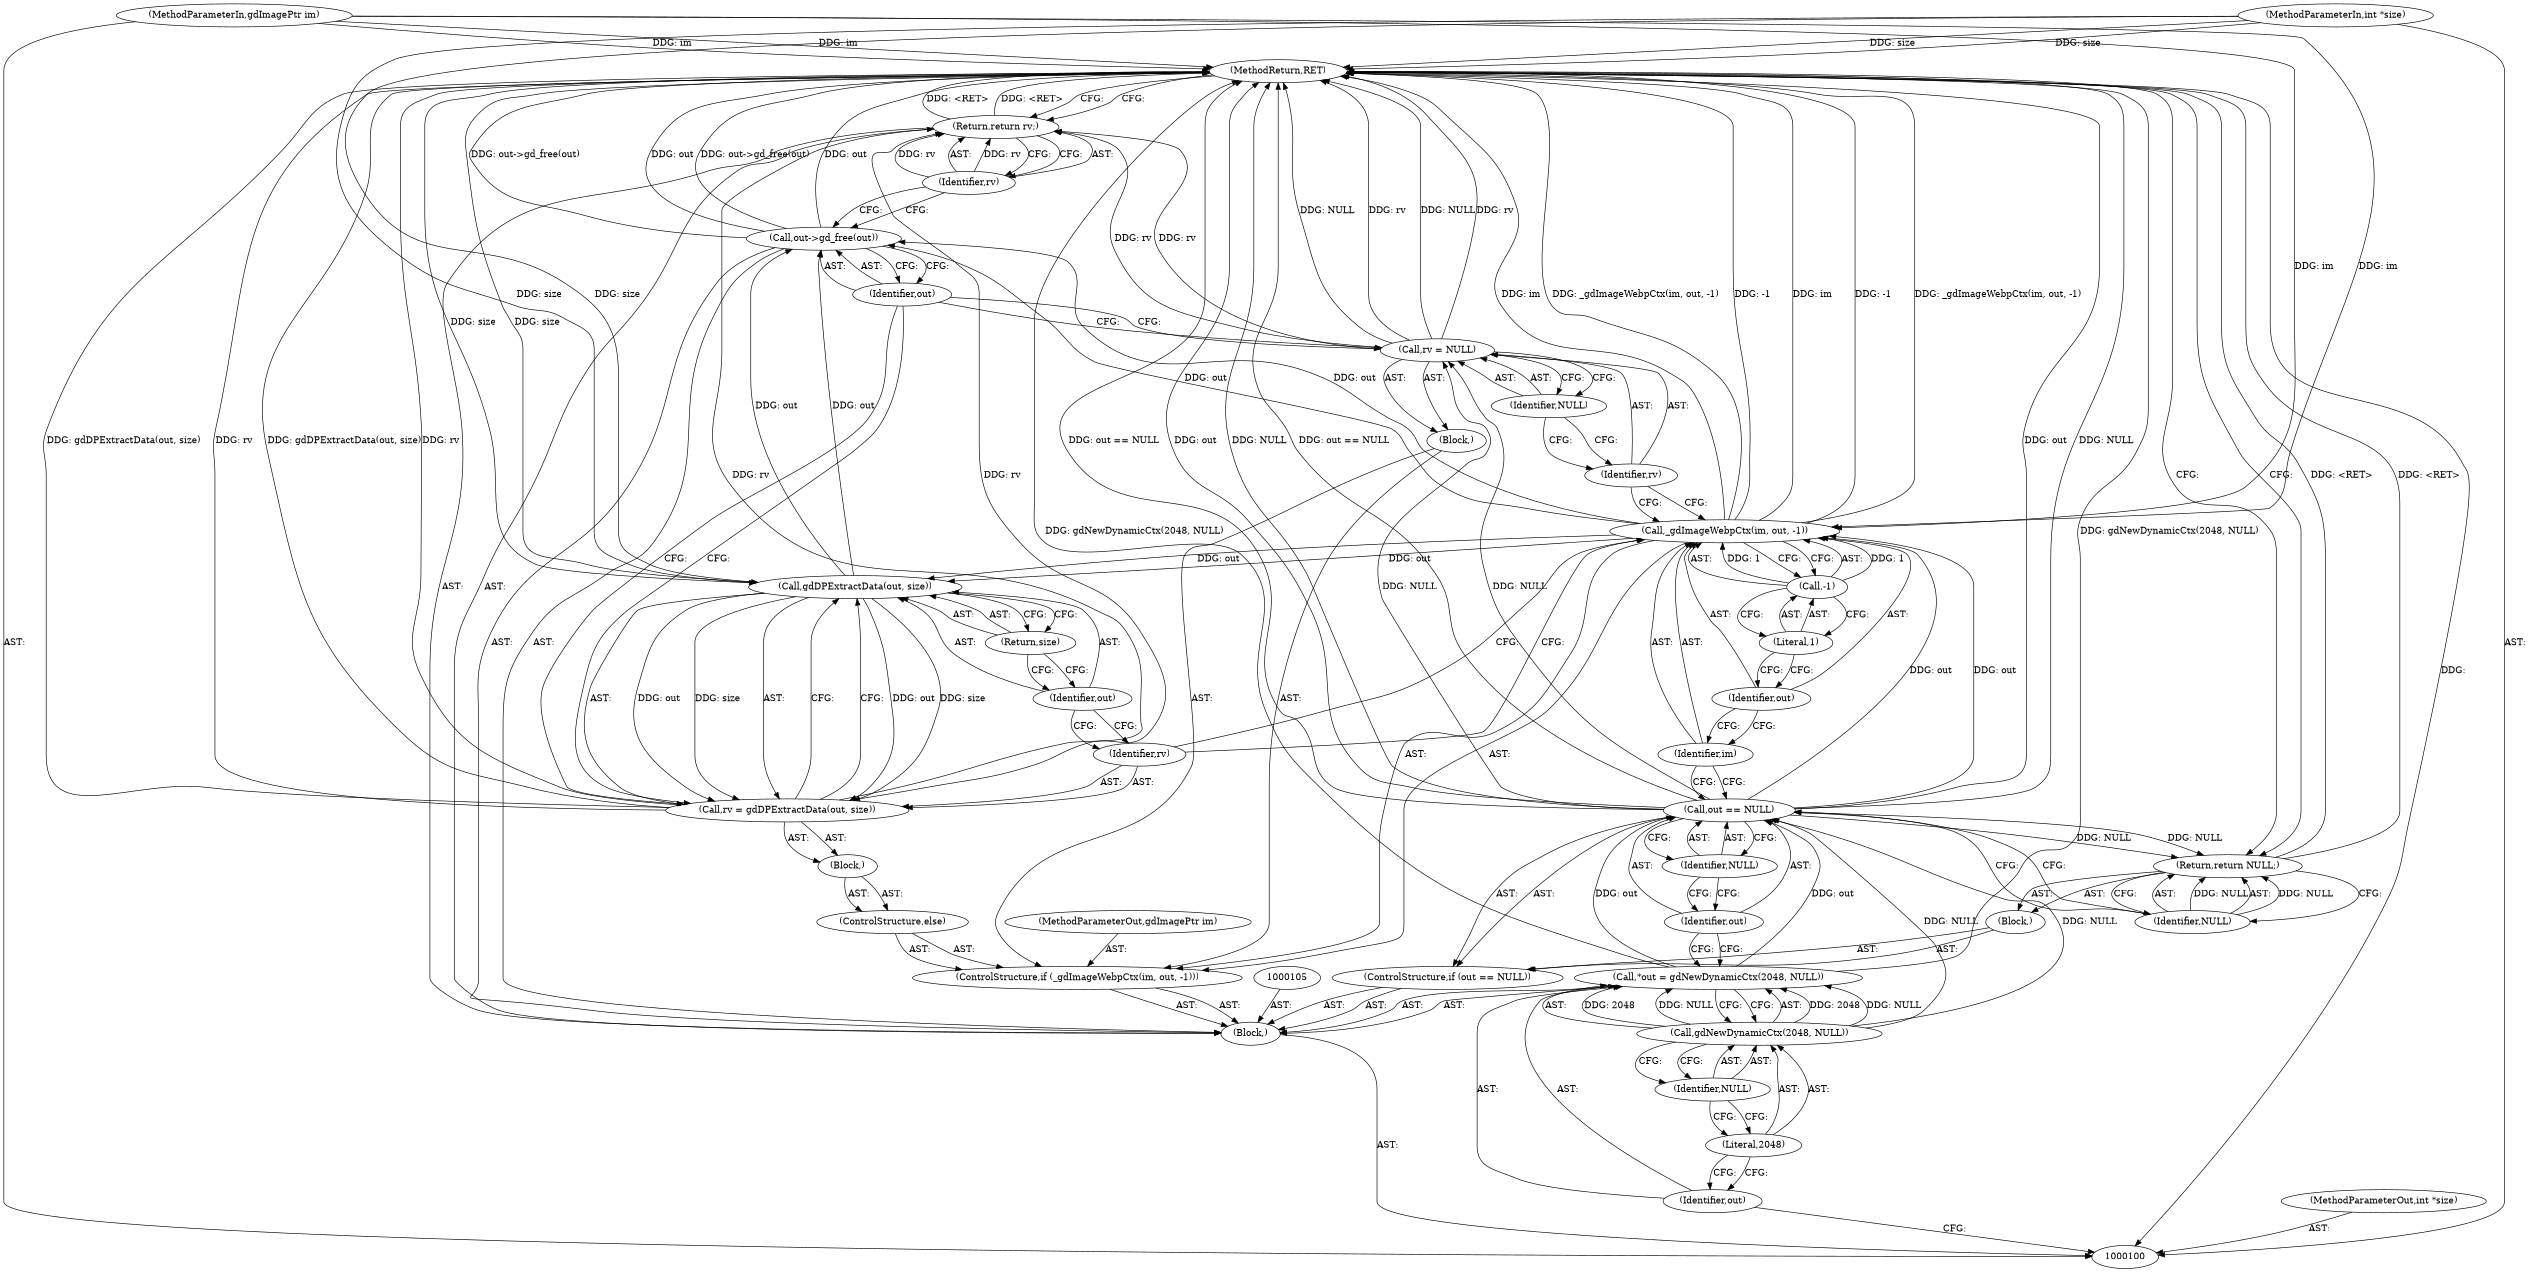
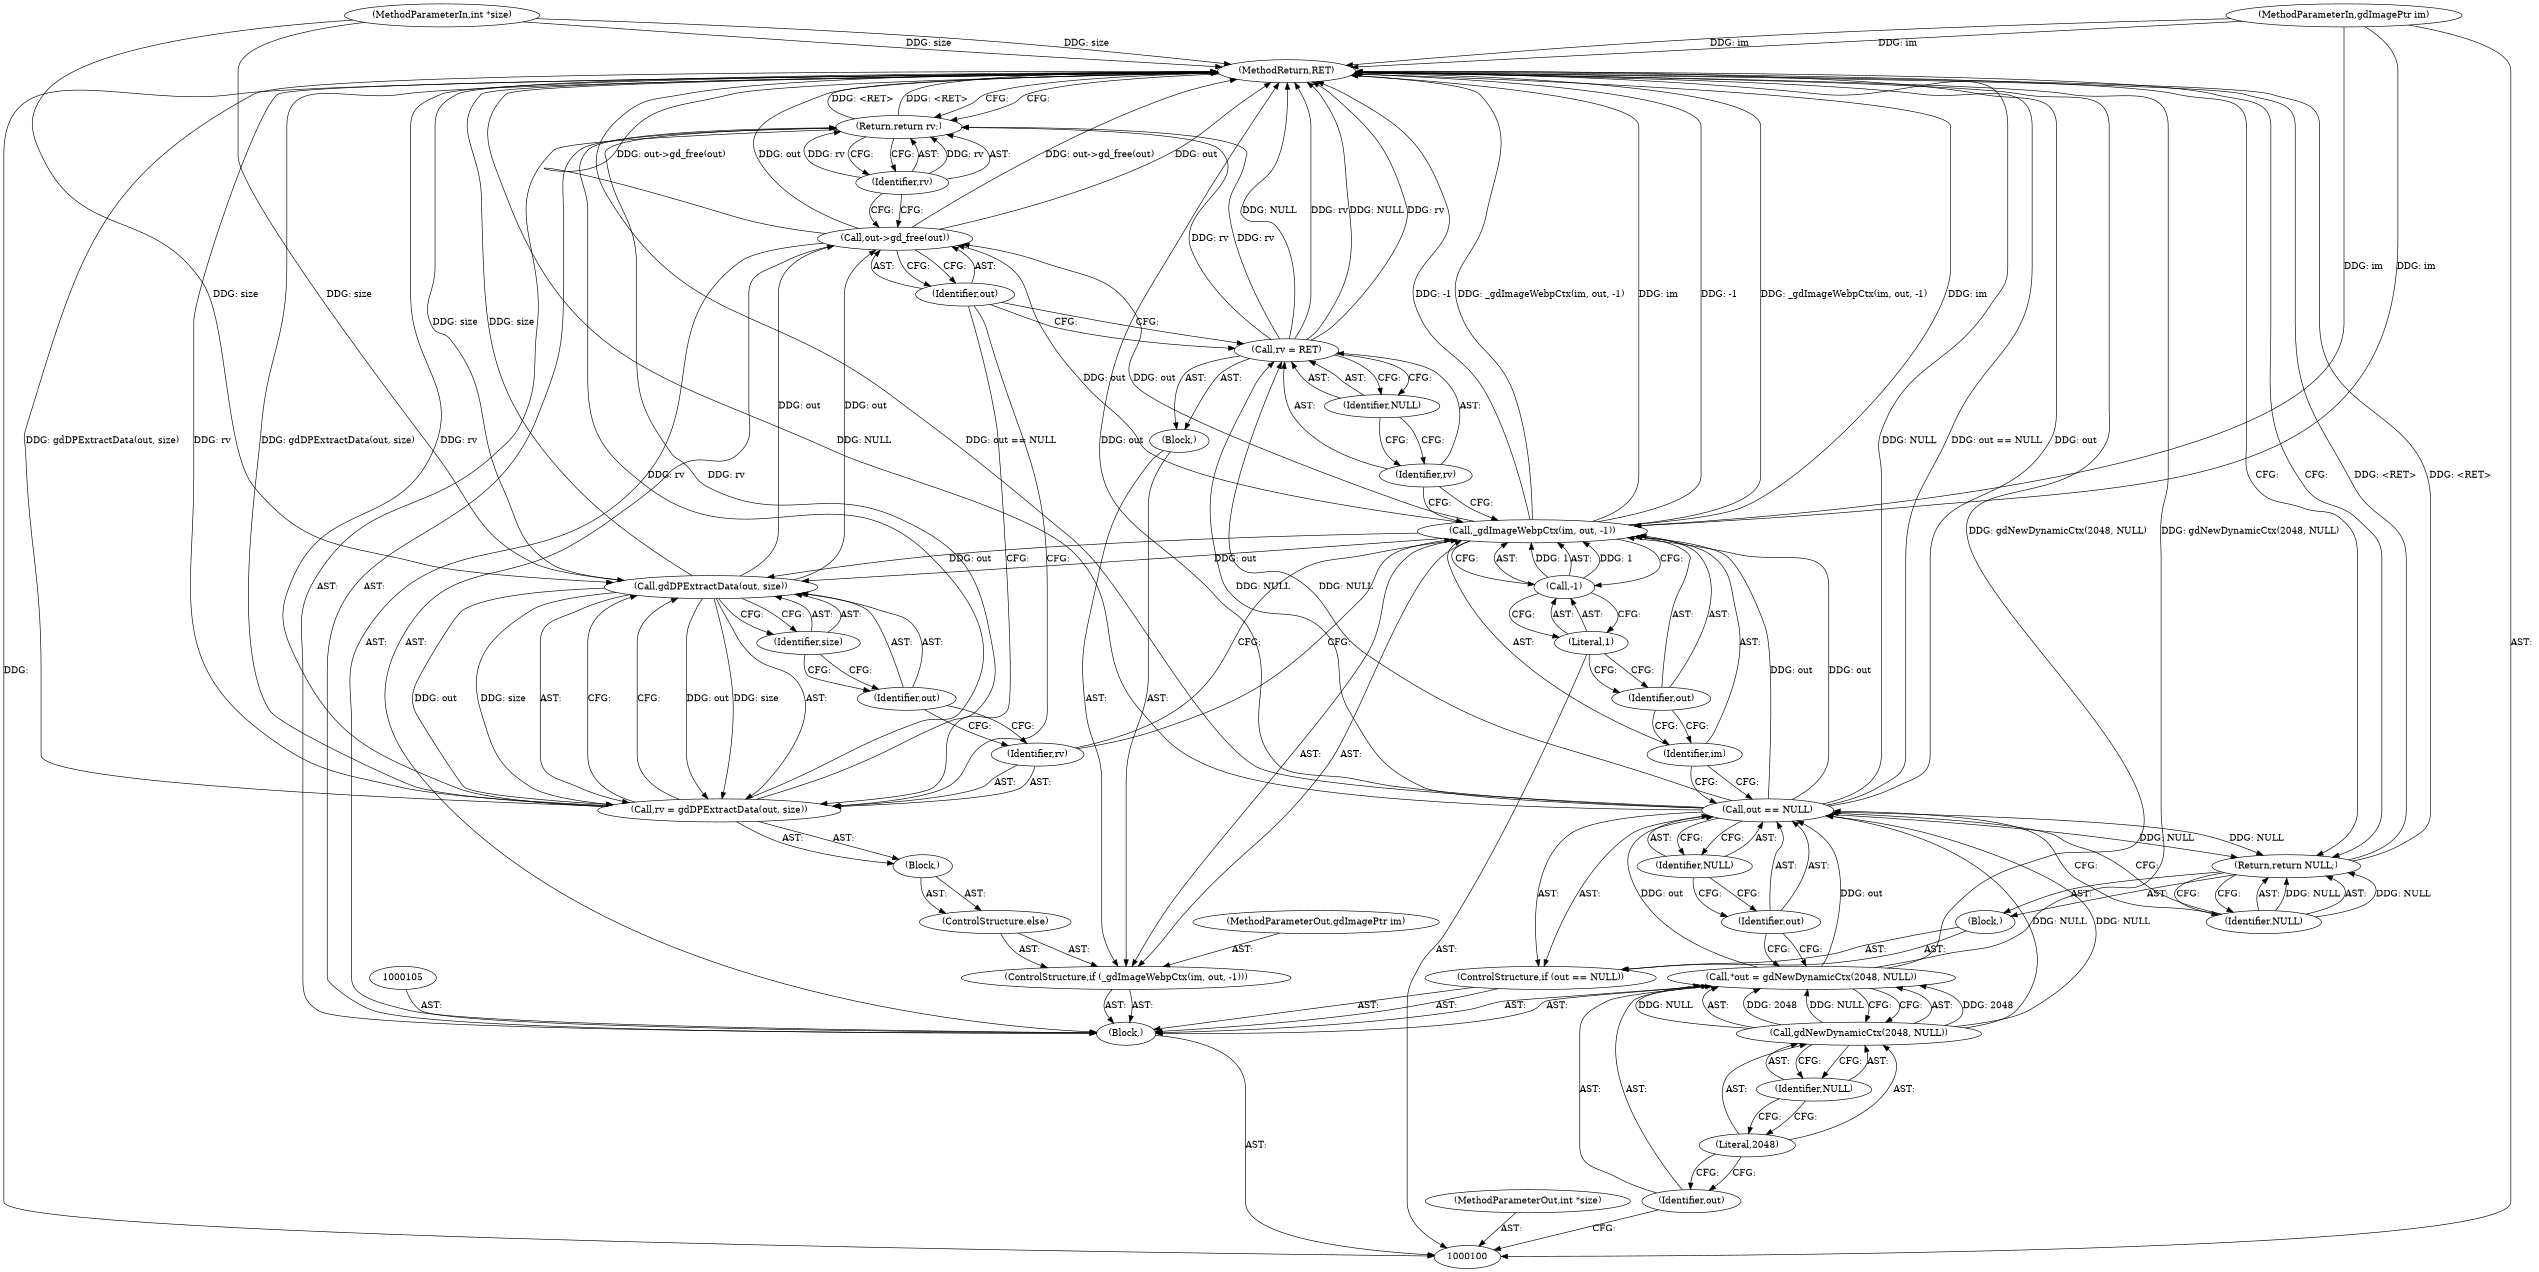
(1437, 350) -> (1287, 350)
(1031, 643) -> (809, 643)
(2504, 750) -> (1438, 943)
